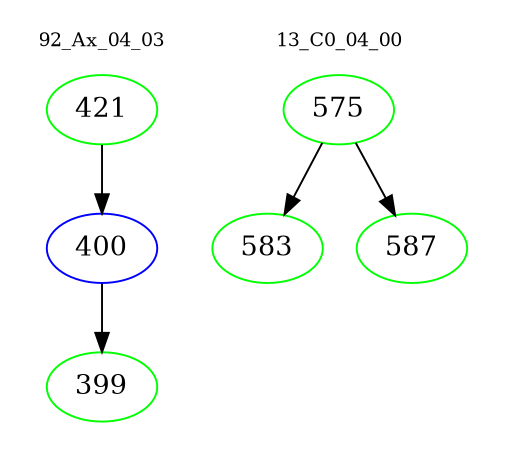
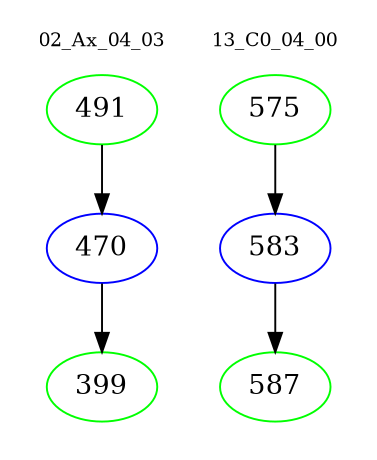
(102, 41) -> (102, 41)
(102, 110) -> (102, 110)
(371, 170) -> (275, 308)
(102, 248) -> (102, 248)
(268, 248) -> (275, 248)
